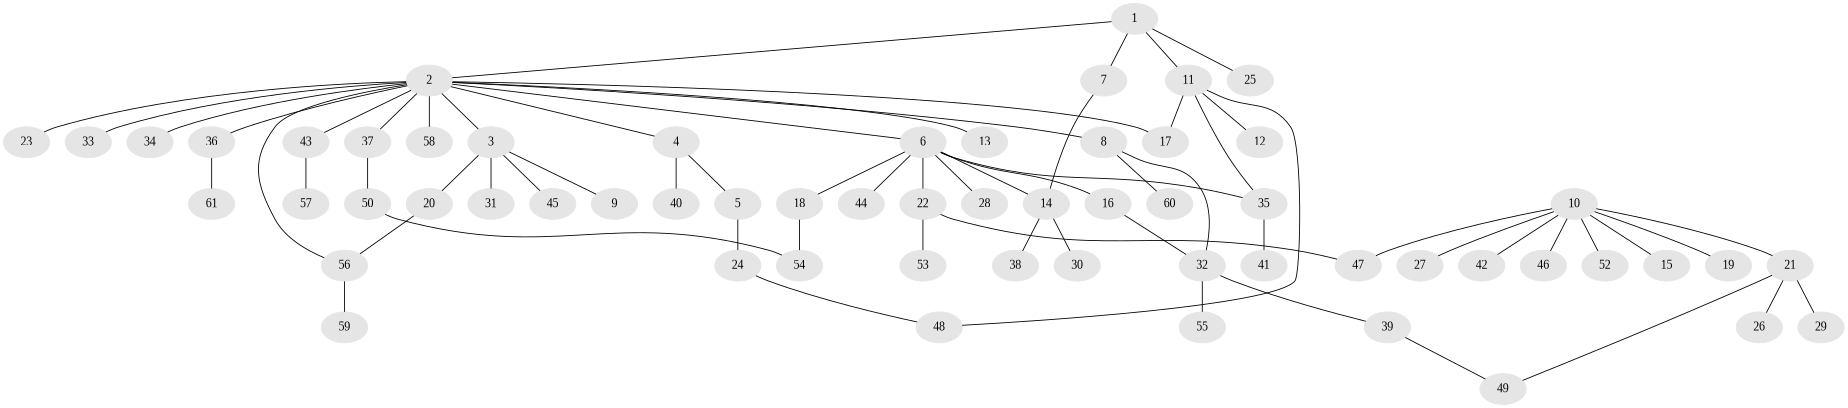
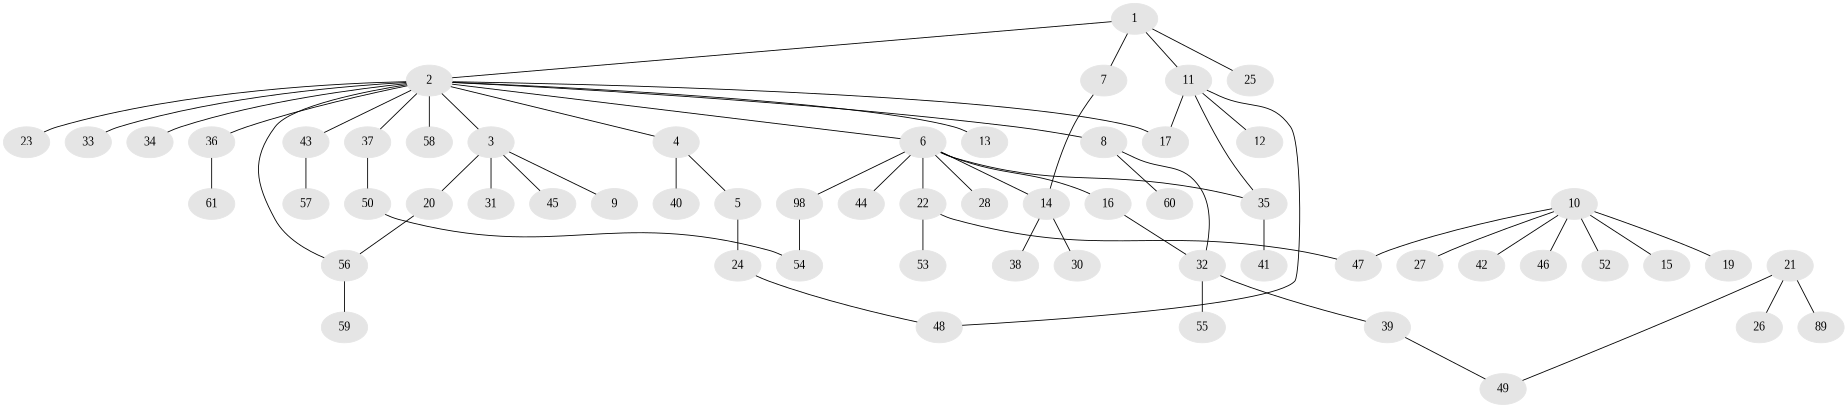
(800, 204) -> (800, 204)
(1685, 228) -> none
(1821, 327) -> (1821, 327)
